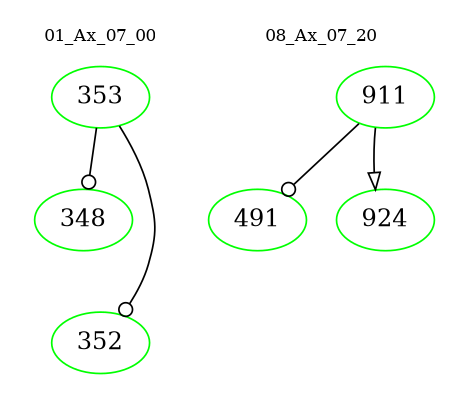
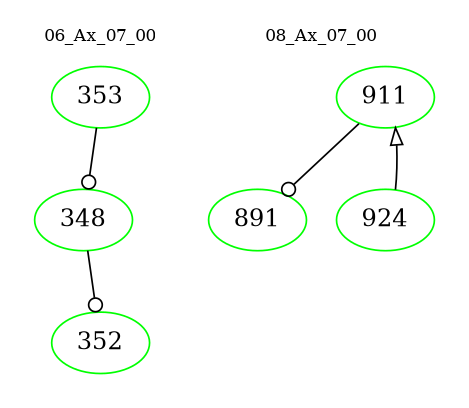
(101, 37) -> (101, 37)
(321, 37) -> (321, 37)
(374, 150) -> (397, 167)
(154, 214) -> (91, 274)
(258, 220) -> (258, 220)
